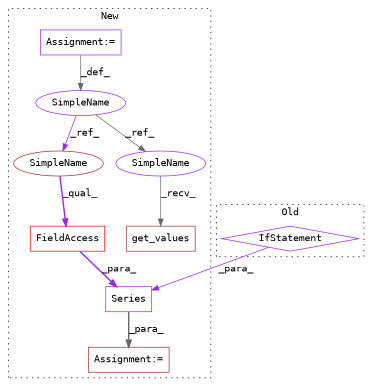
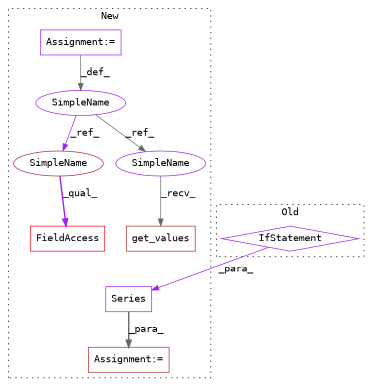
(95, 266) -> none
